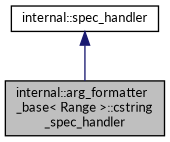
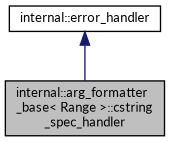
(85, 19) -> (85, 19)
